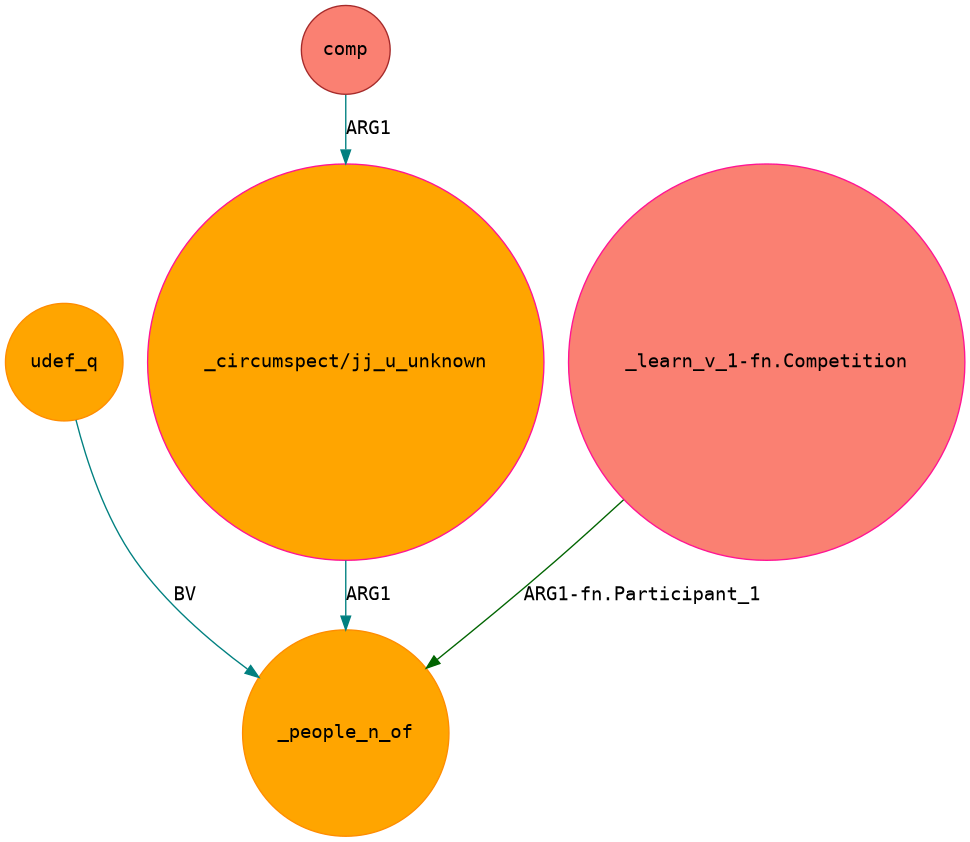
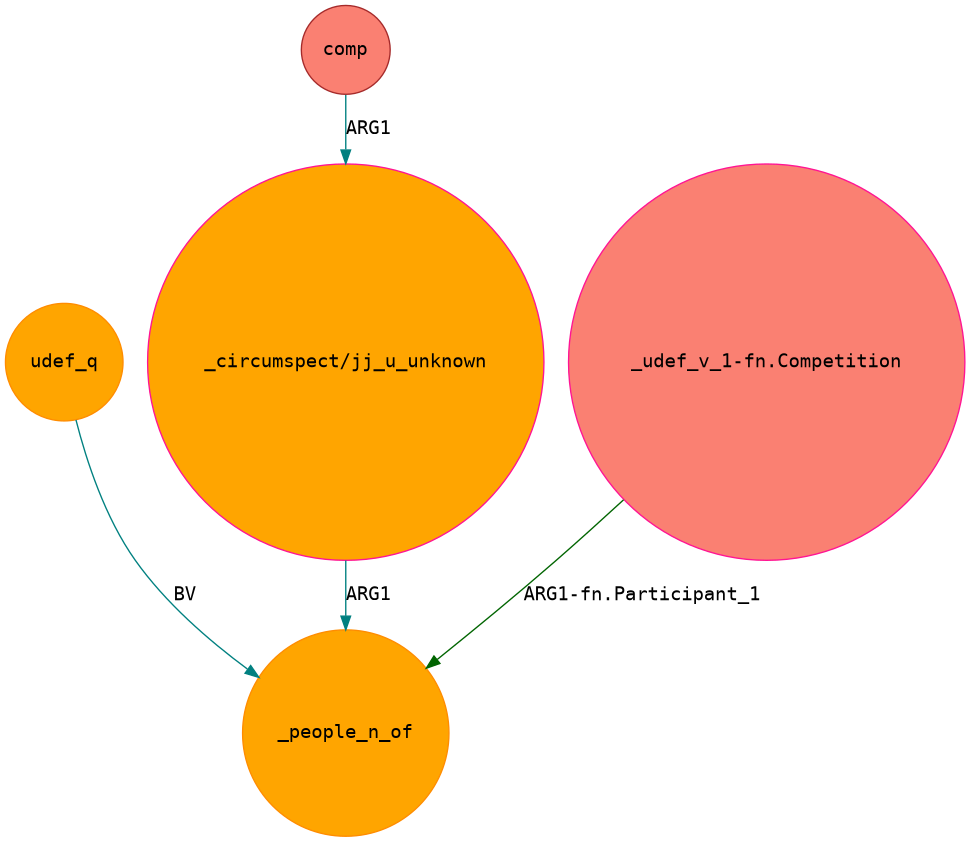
(767, 362) -> (767, 362)
